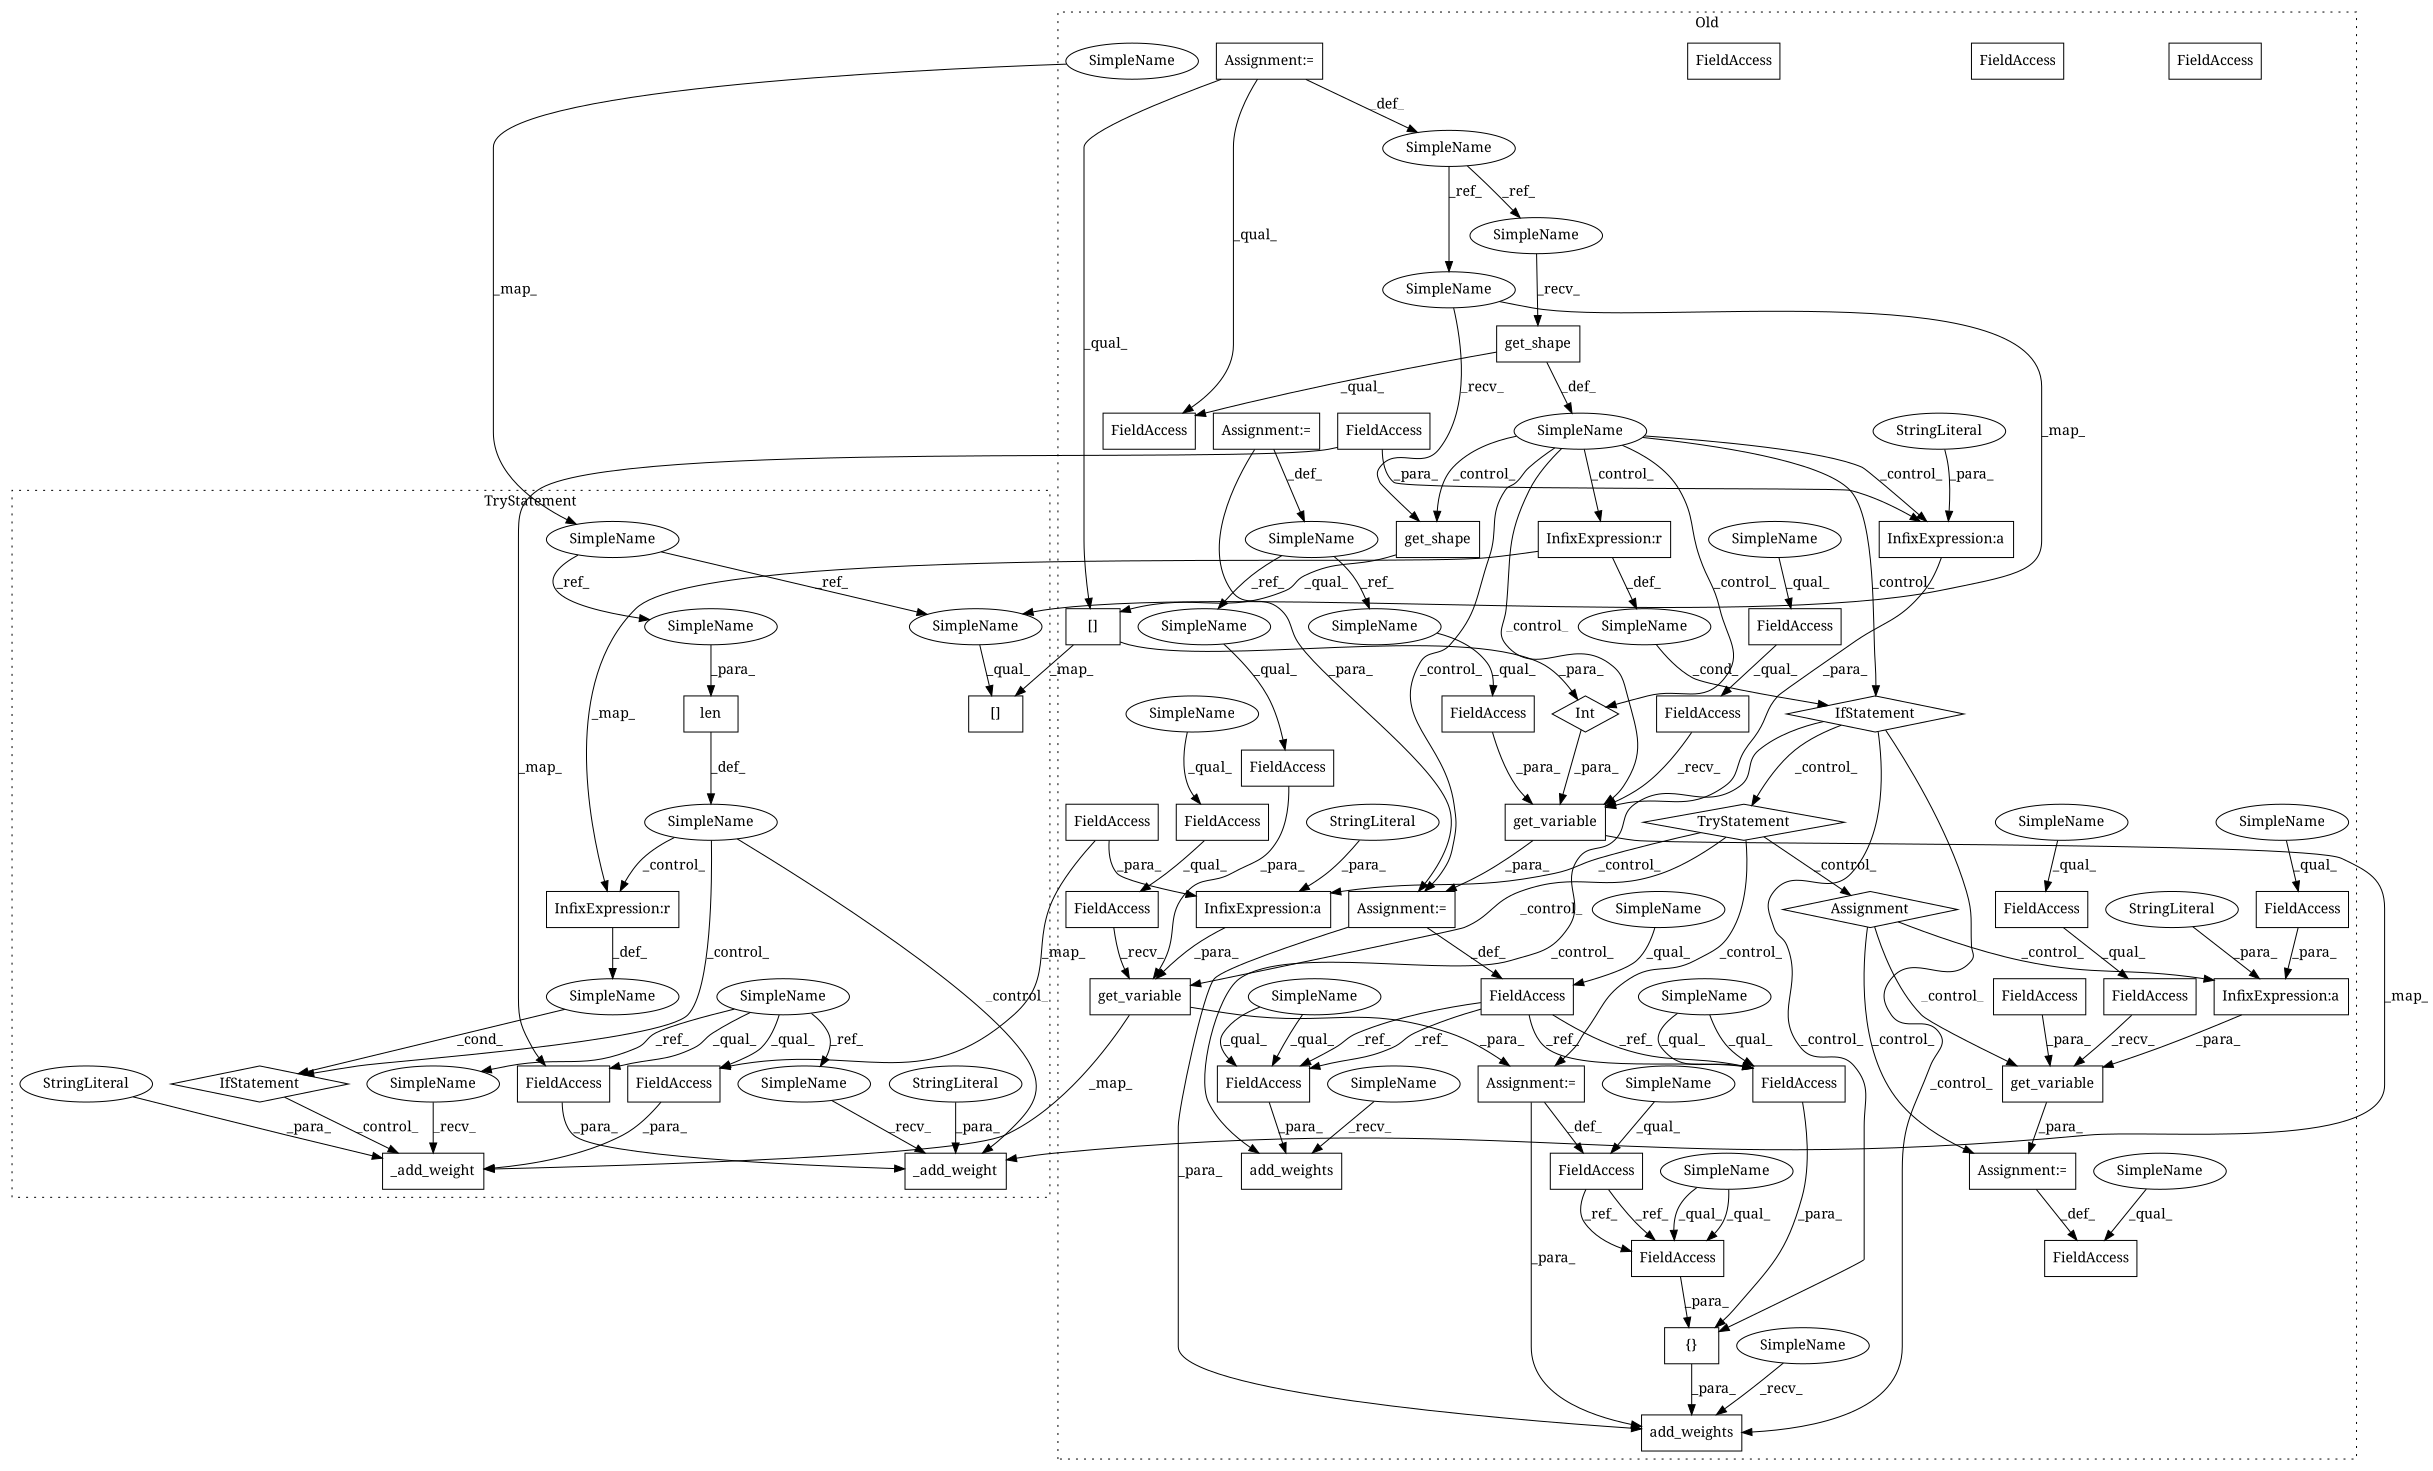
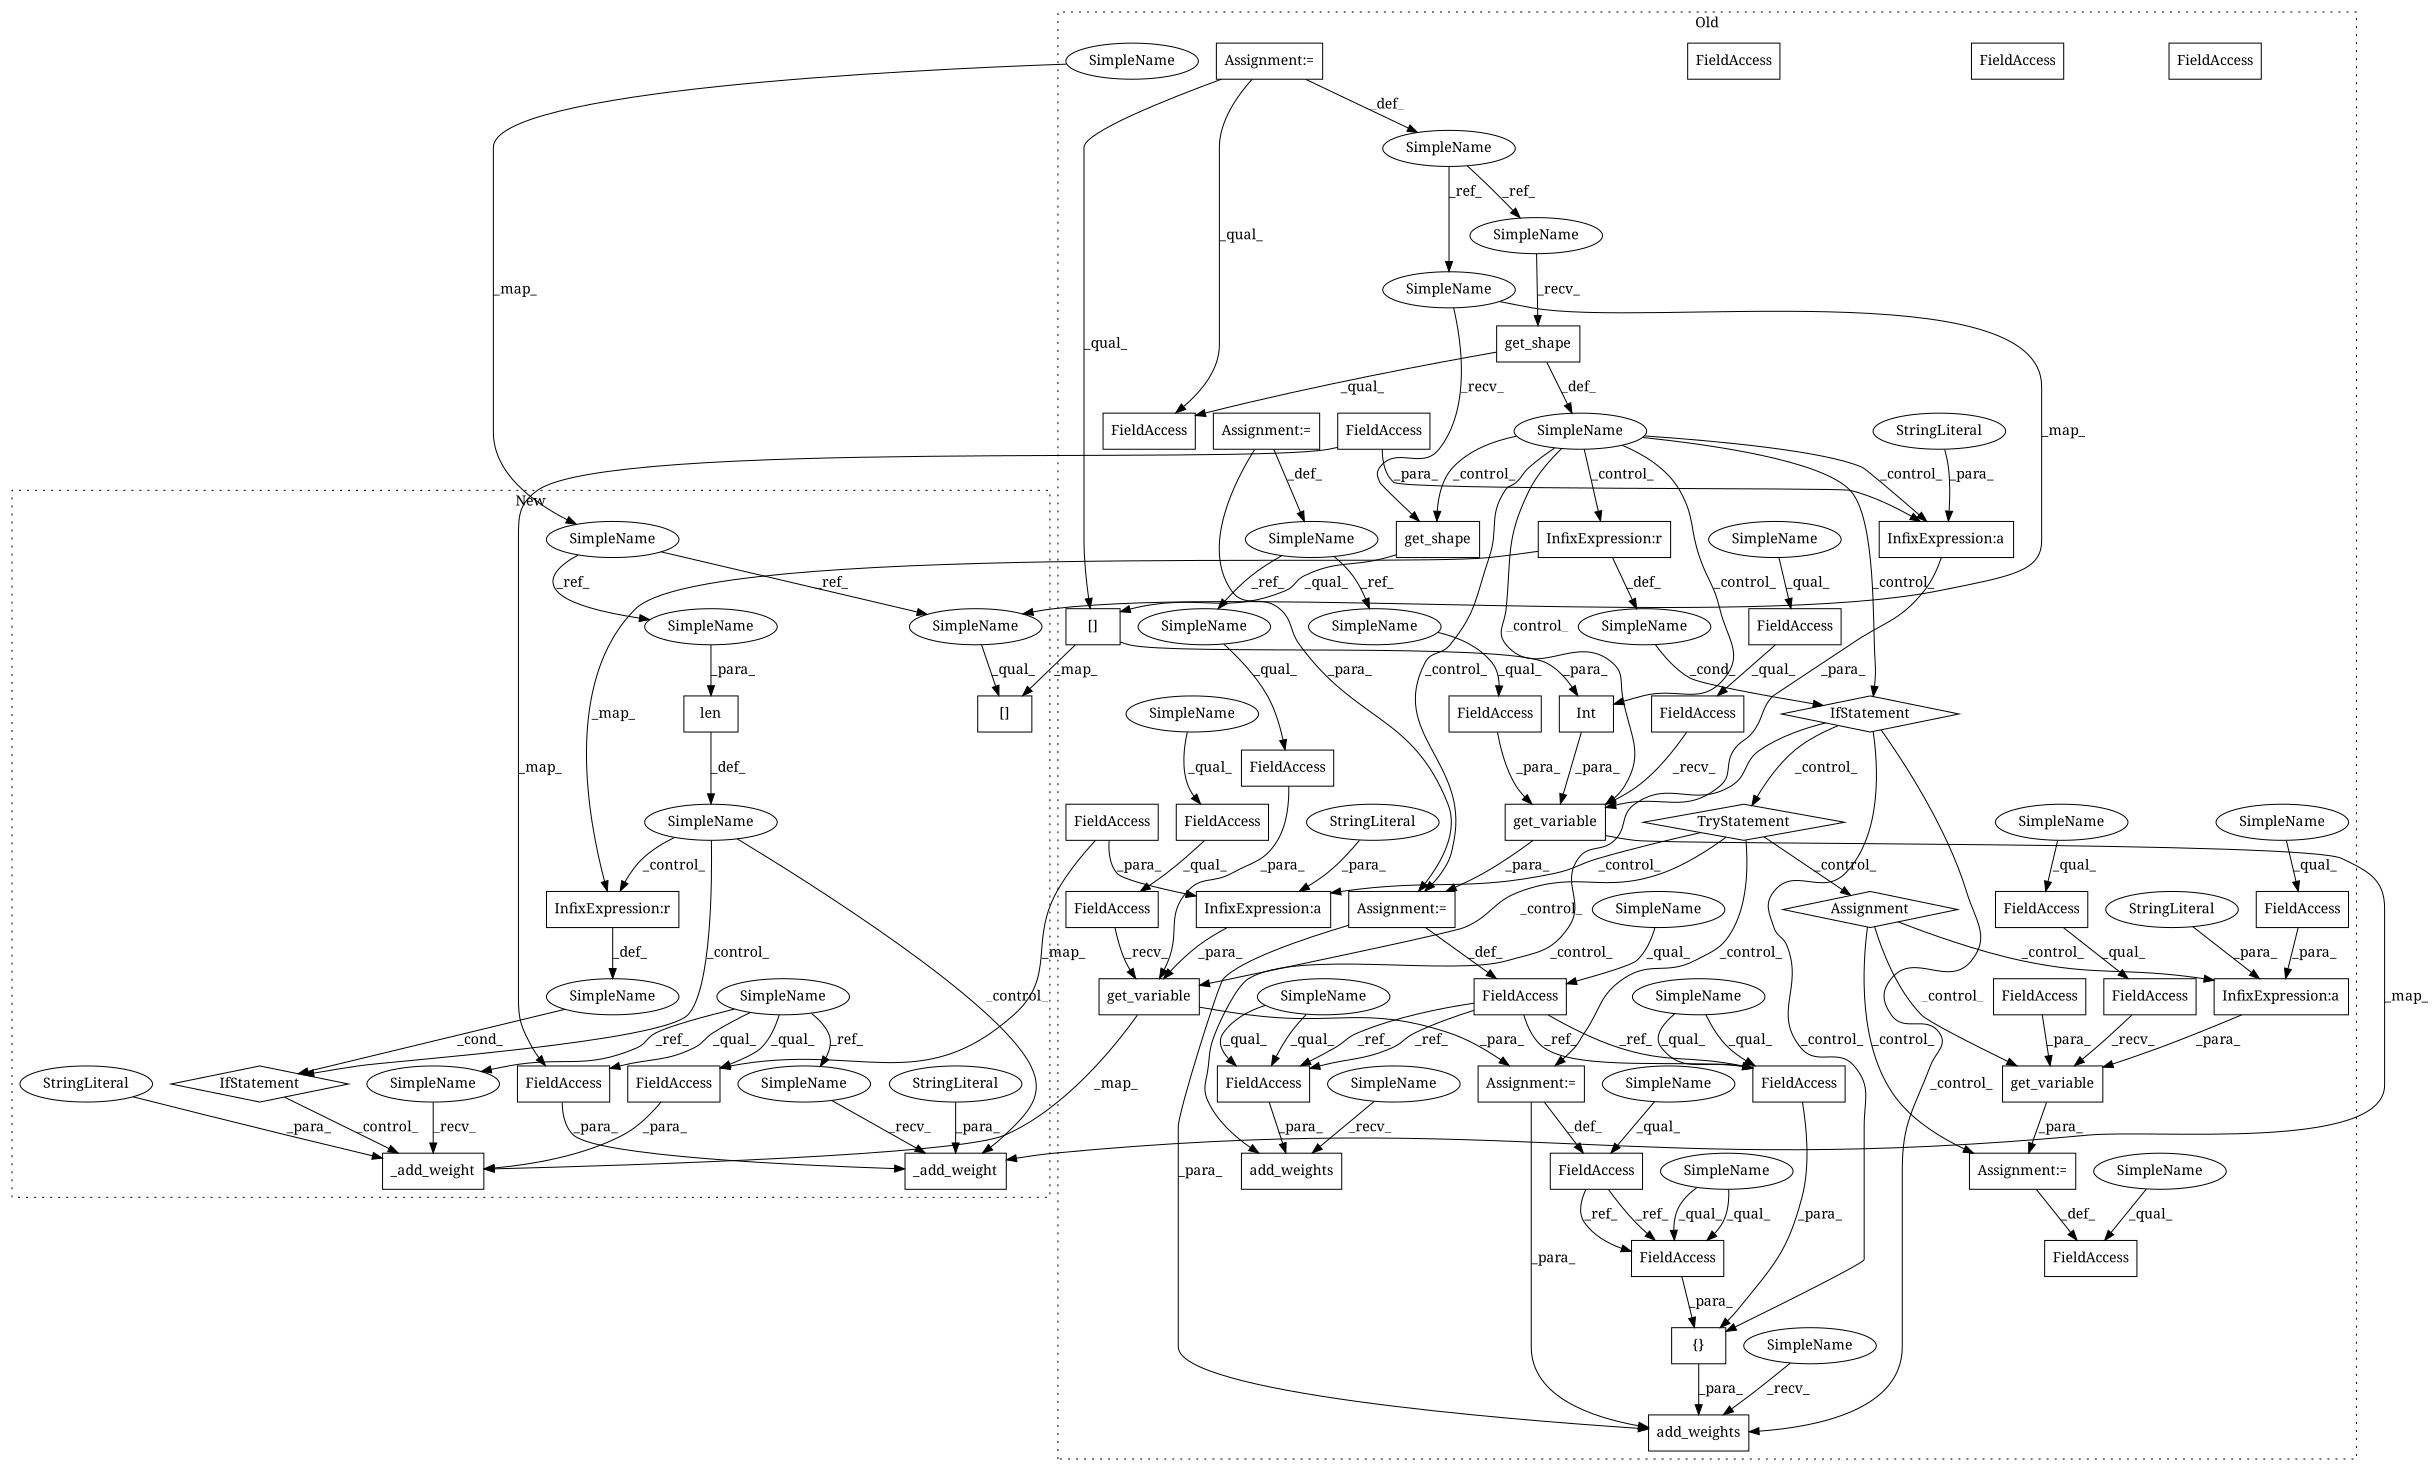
(531, 502) -> (531, 502)
(1585, 714) -> (1586, 714)
